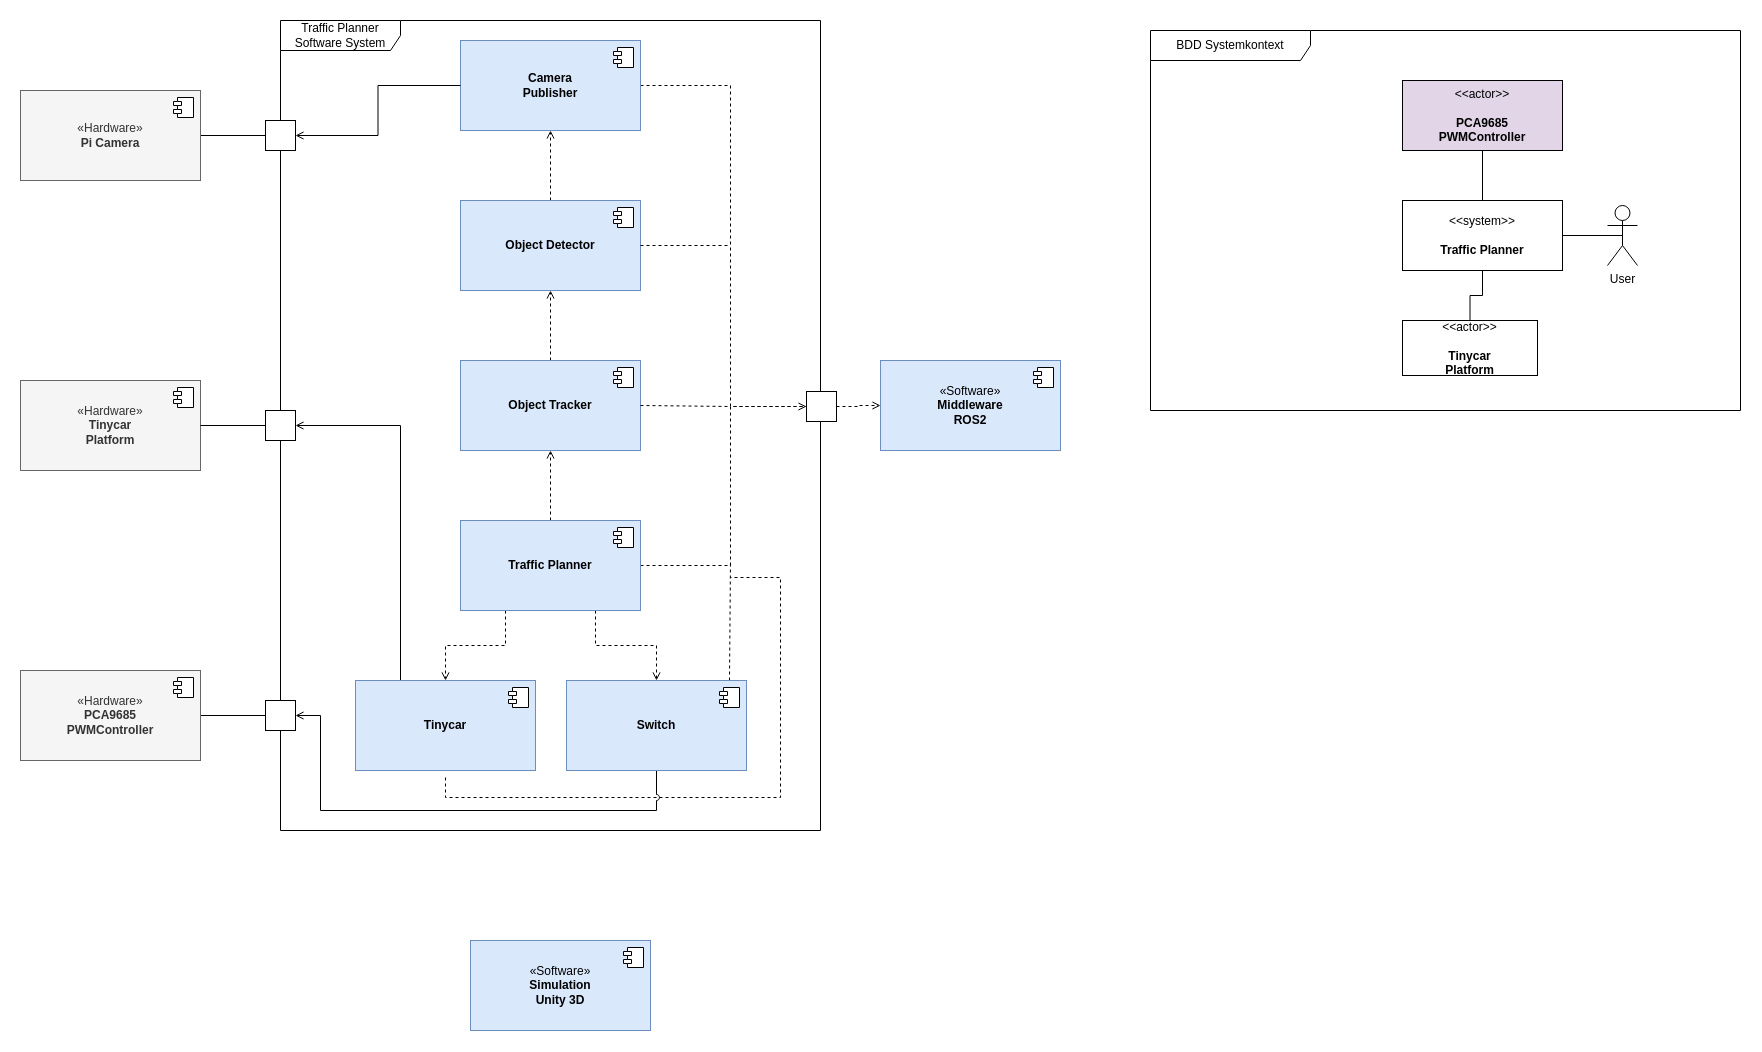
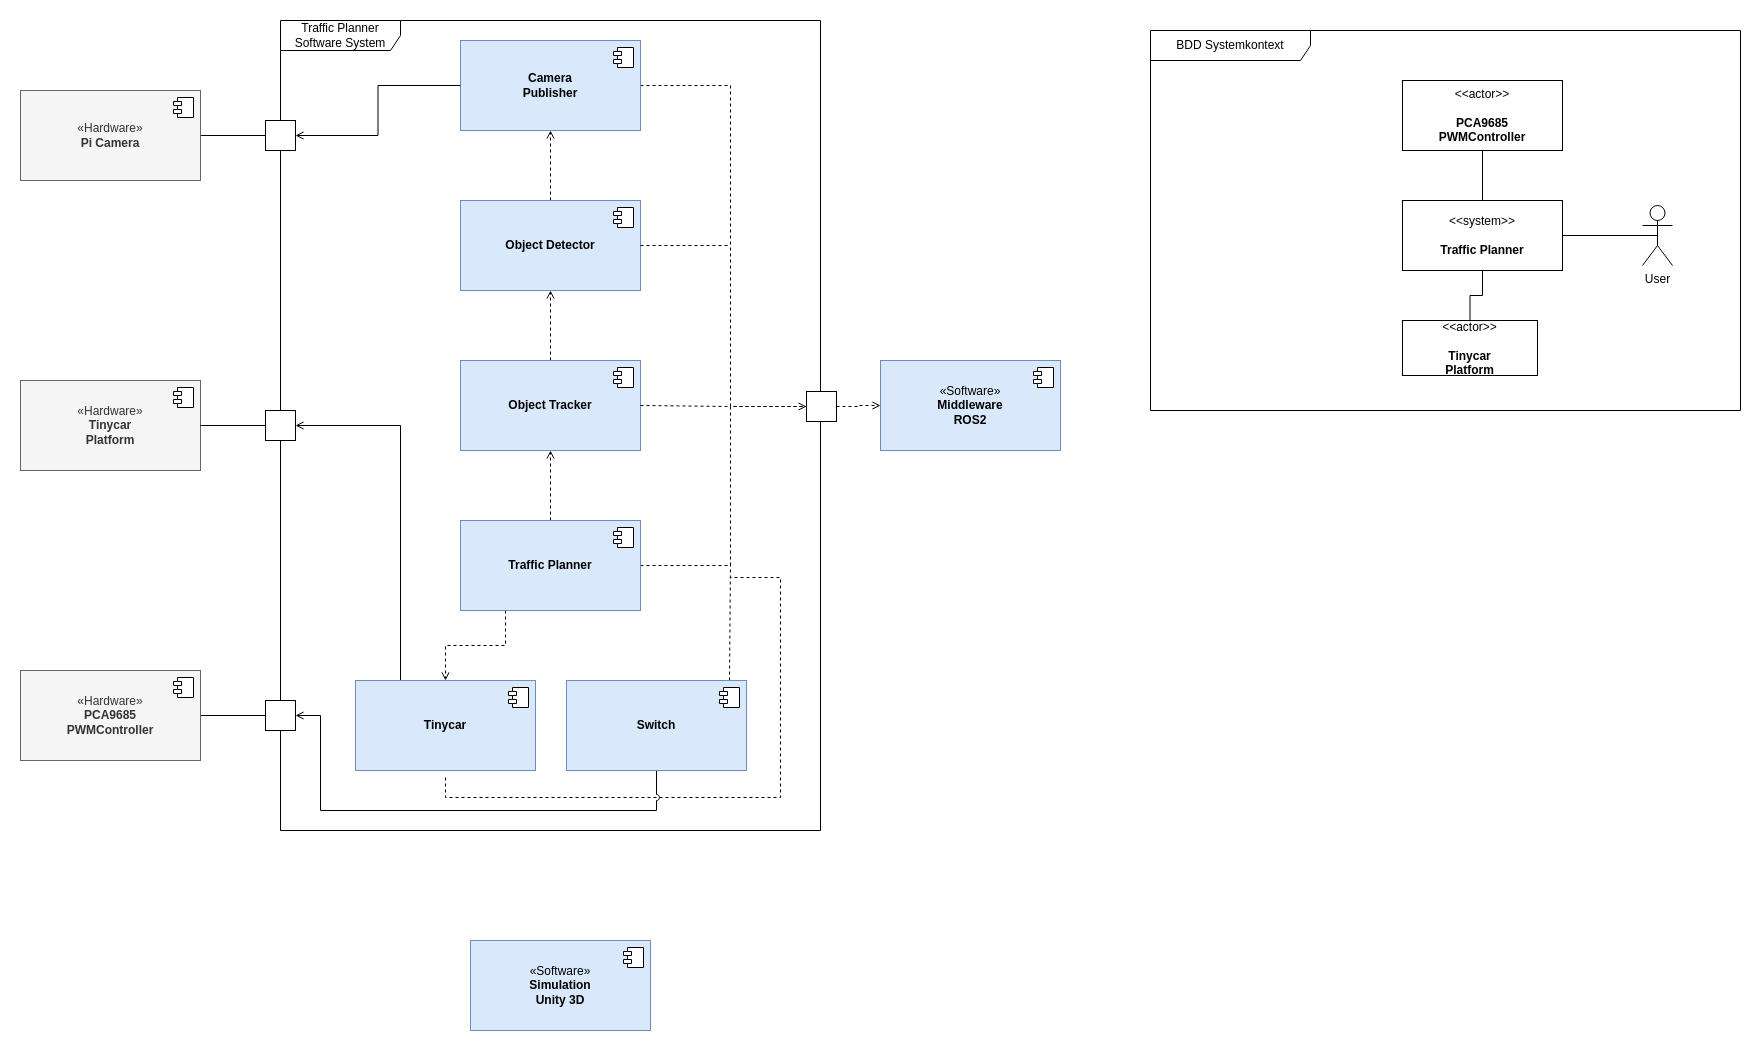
(1483, 116) -> (1483, 116)
(1623, 236) -> (1658, 236)
(625, 646) -> none
